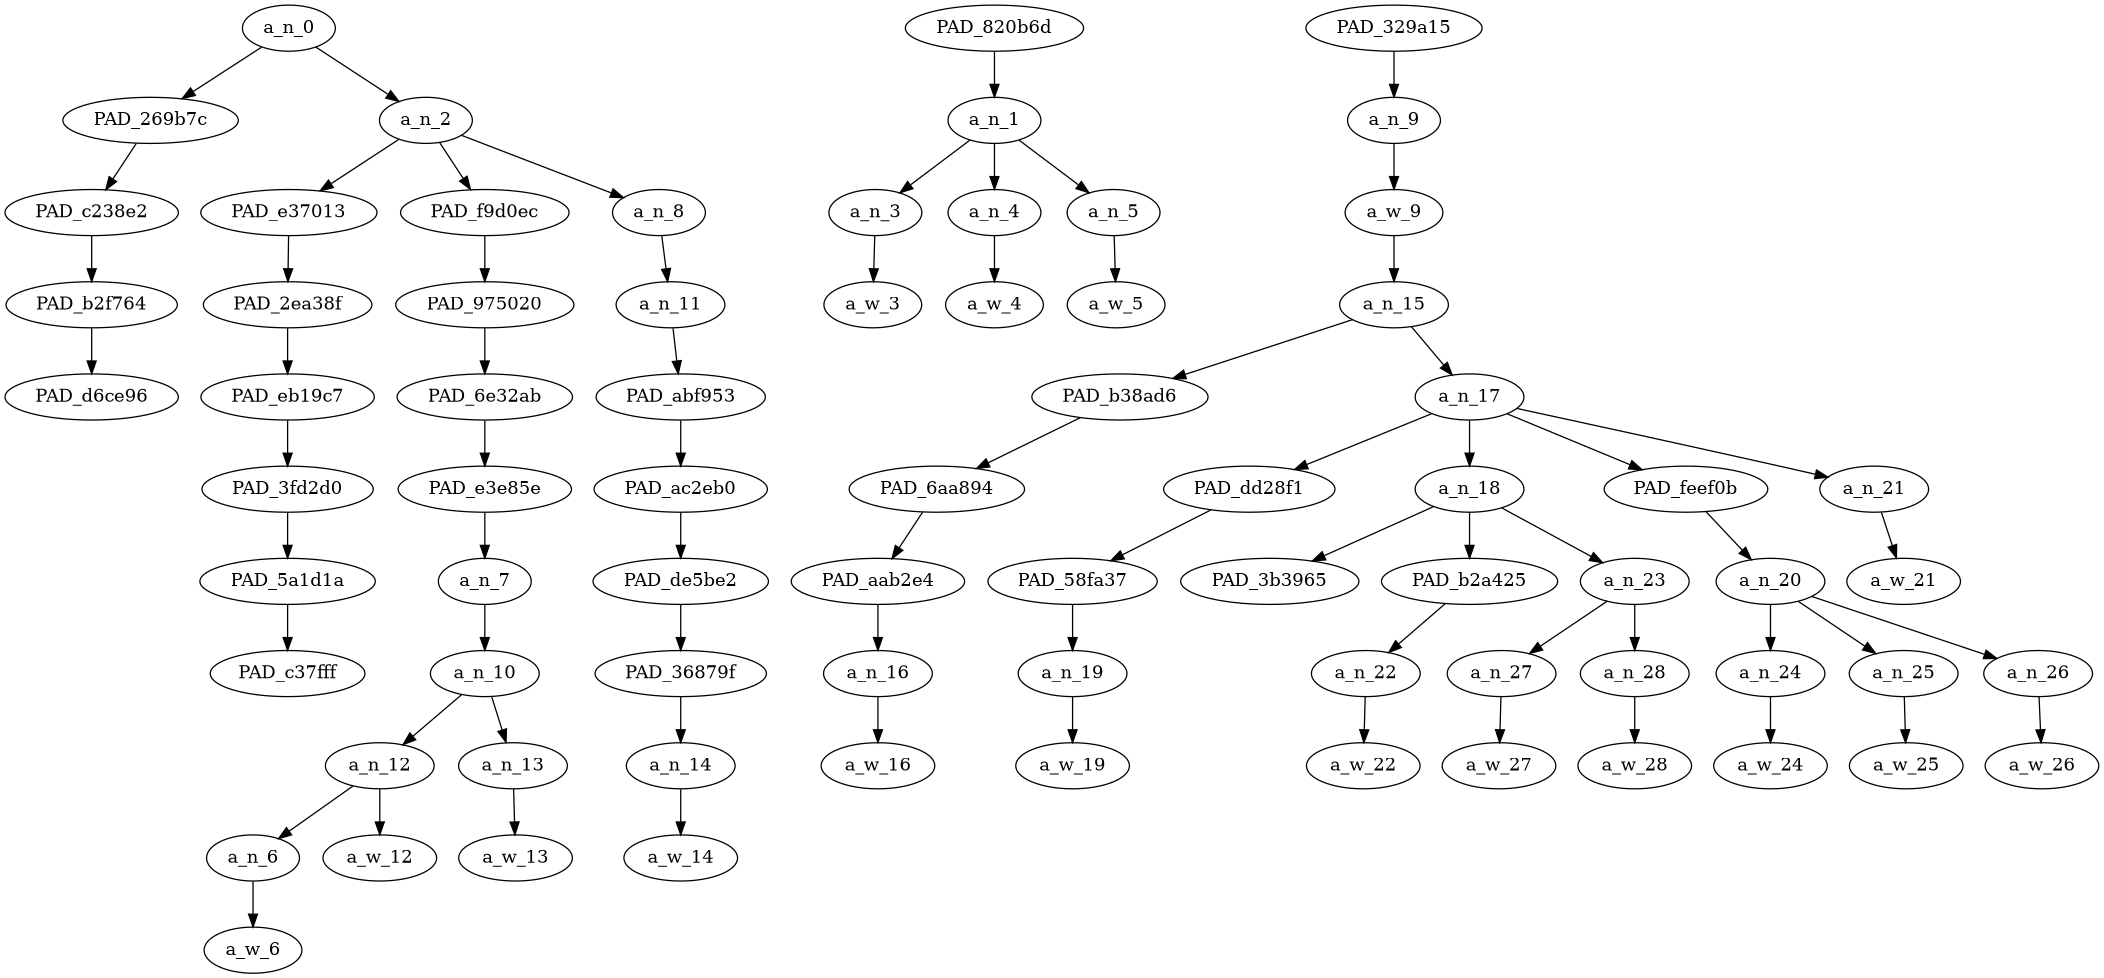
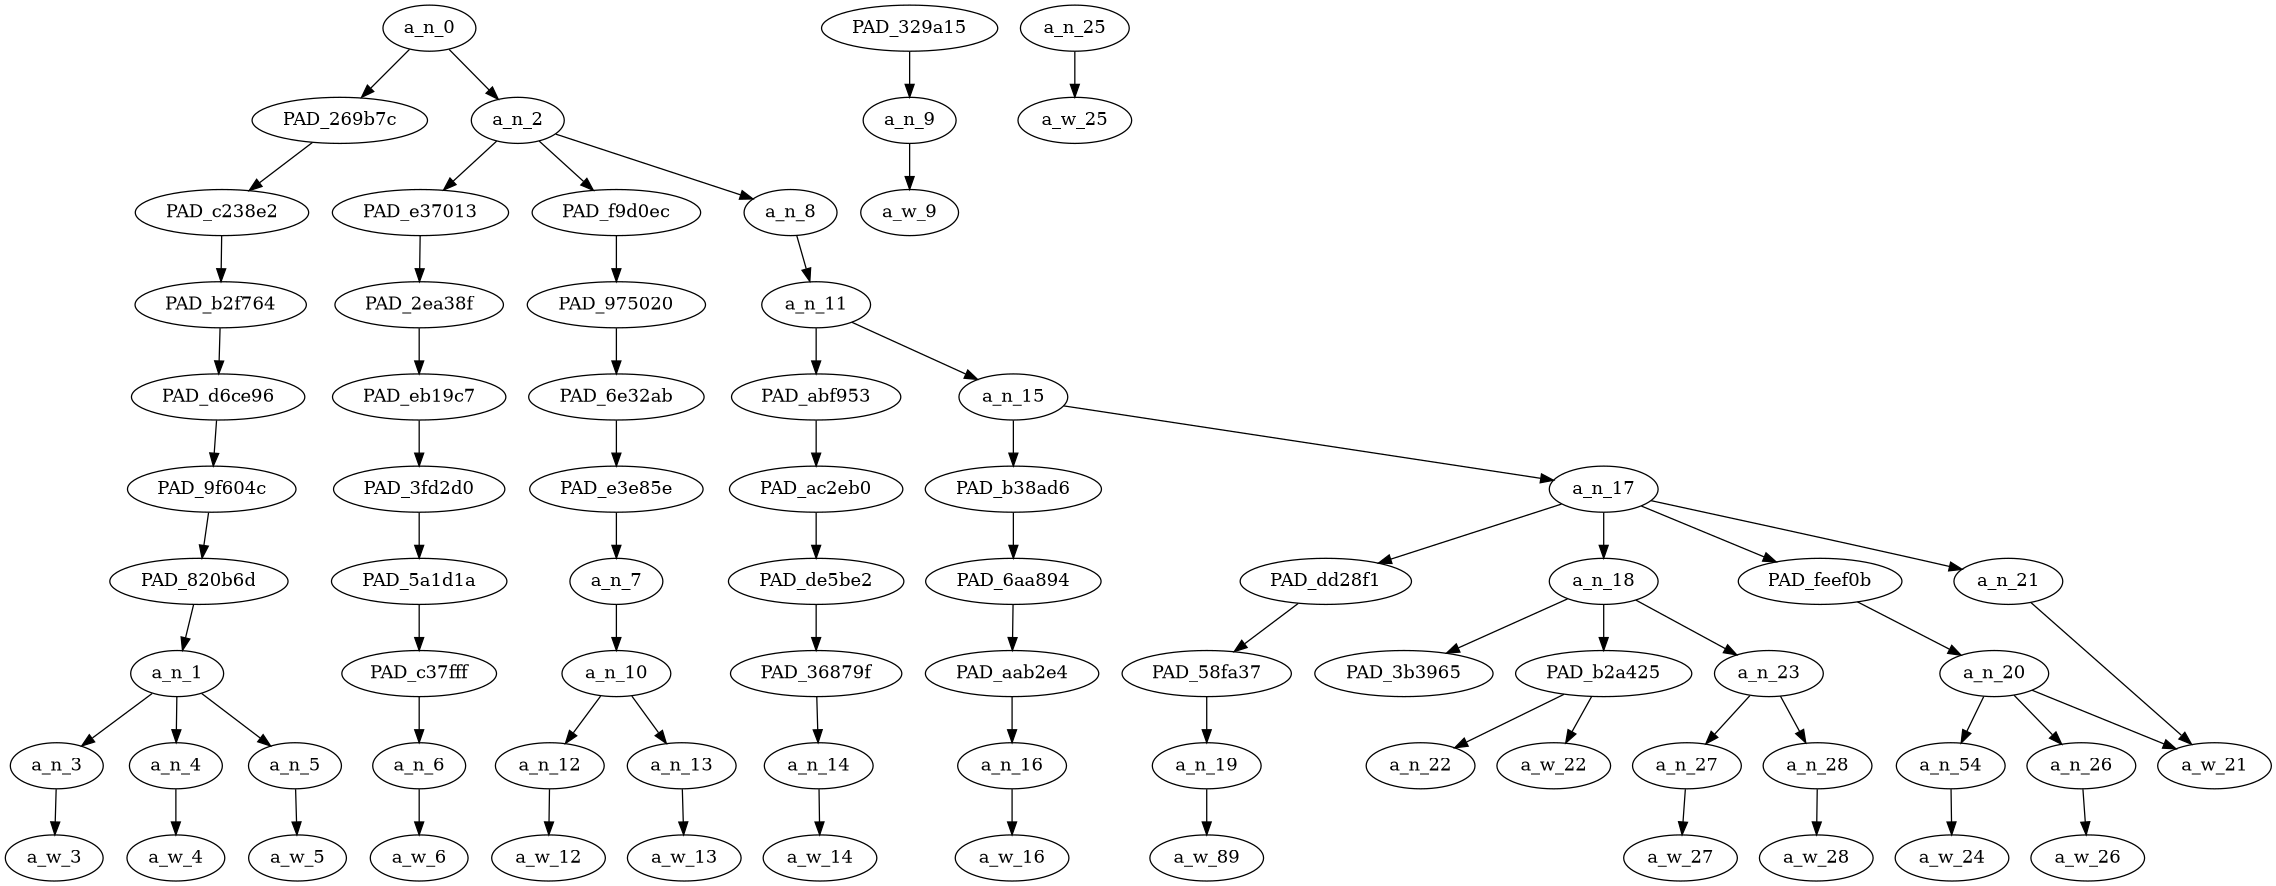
(1394, 252) -> (909, 348)
none -> (212, 489)
(1832, 624) -> (2098, 717)
(1770, 674) -> (1951, 766)
(1365, 713) -> (1582, 714)
(1073, 766) -> (1207, 858)
(321, 809) -> (419, 713)
